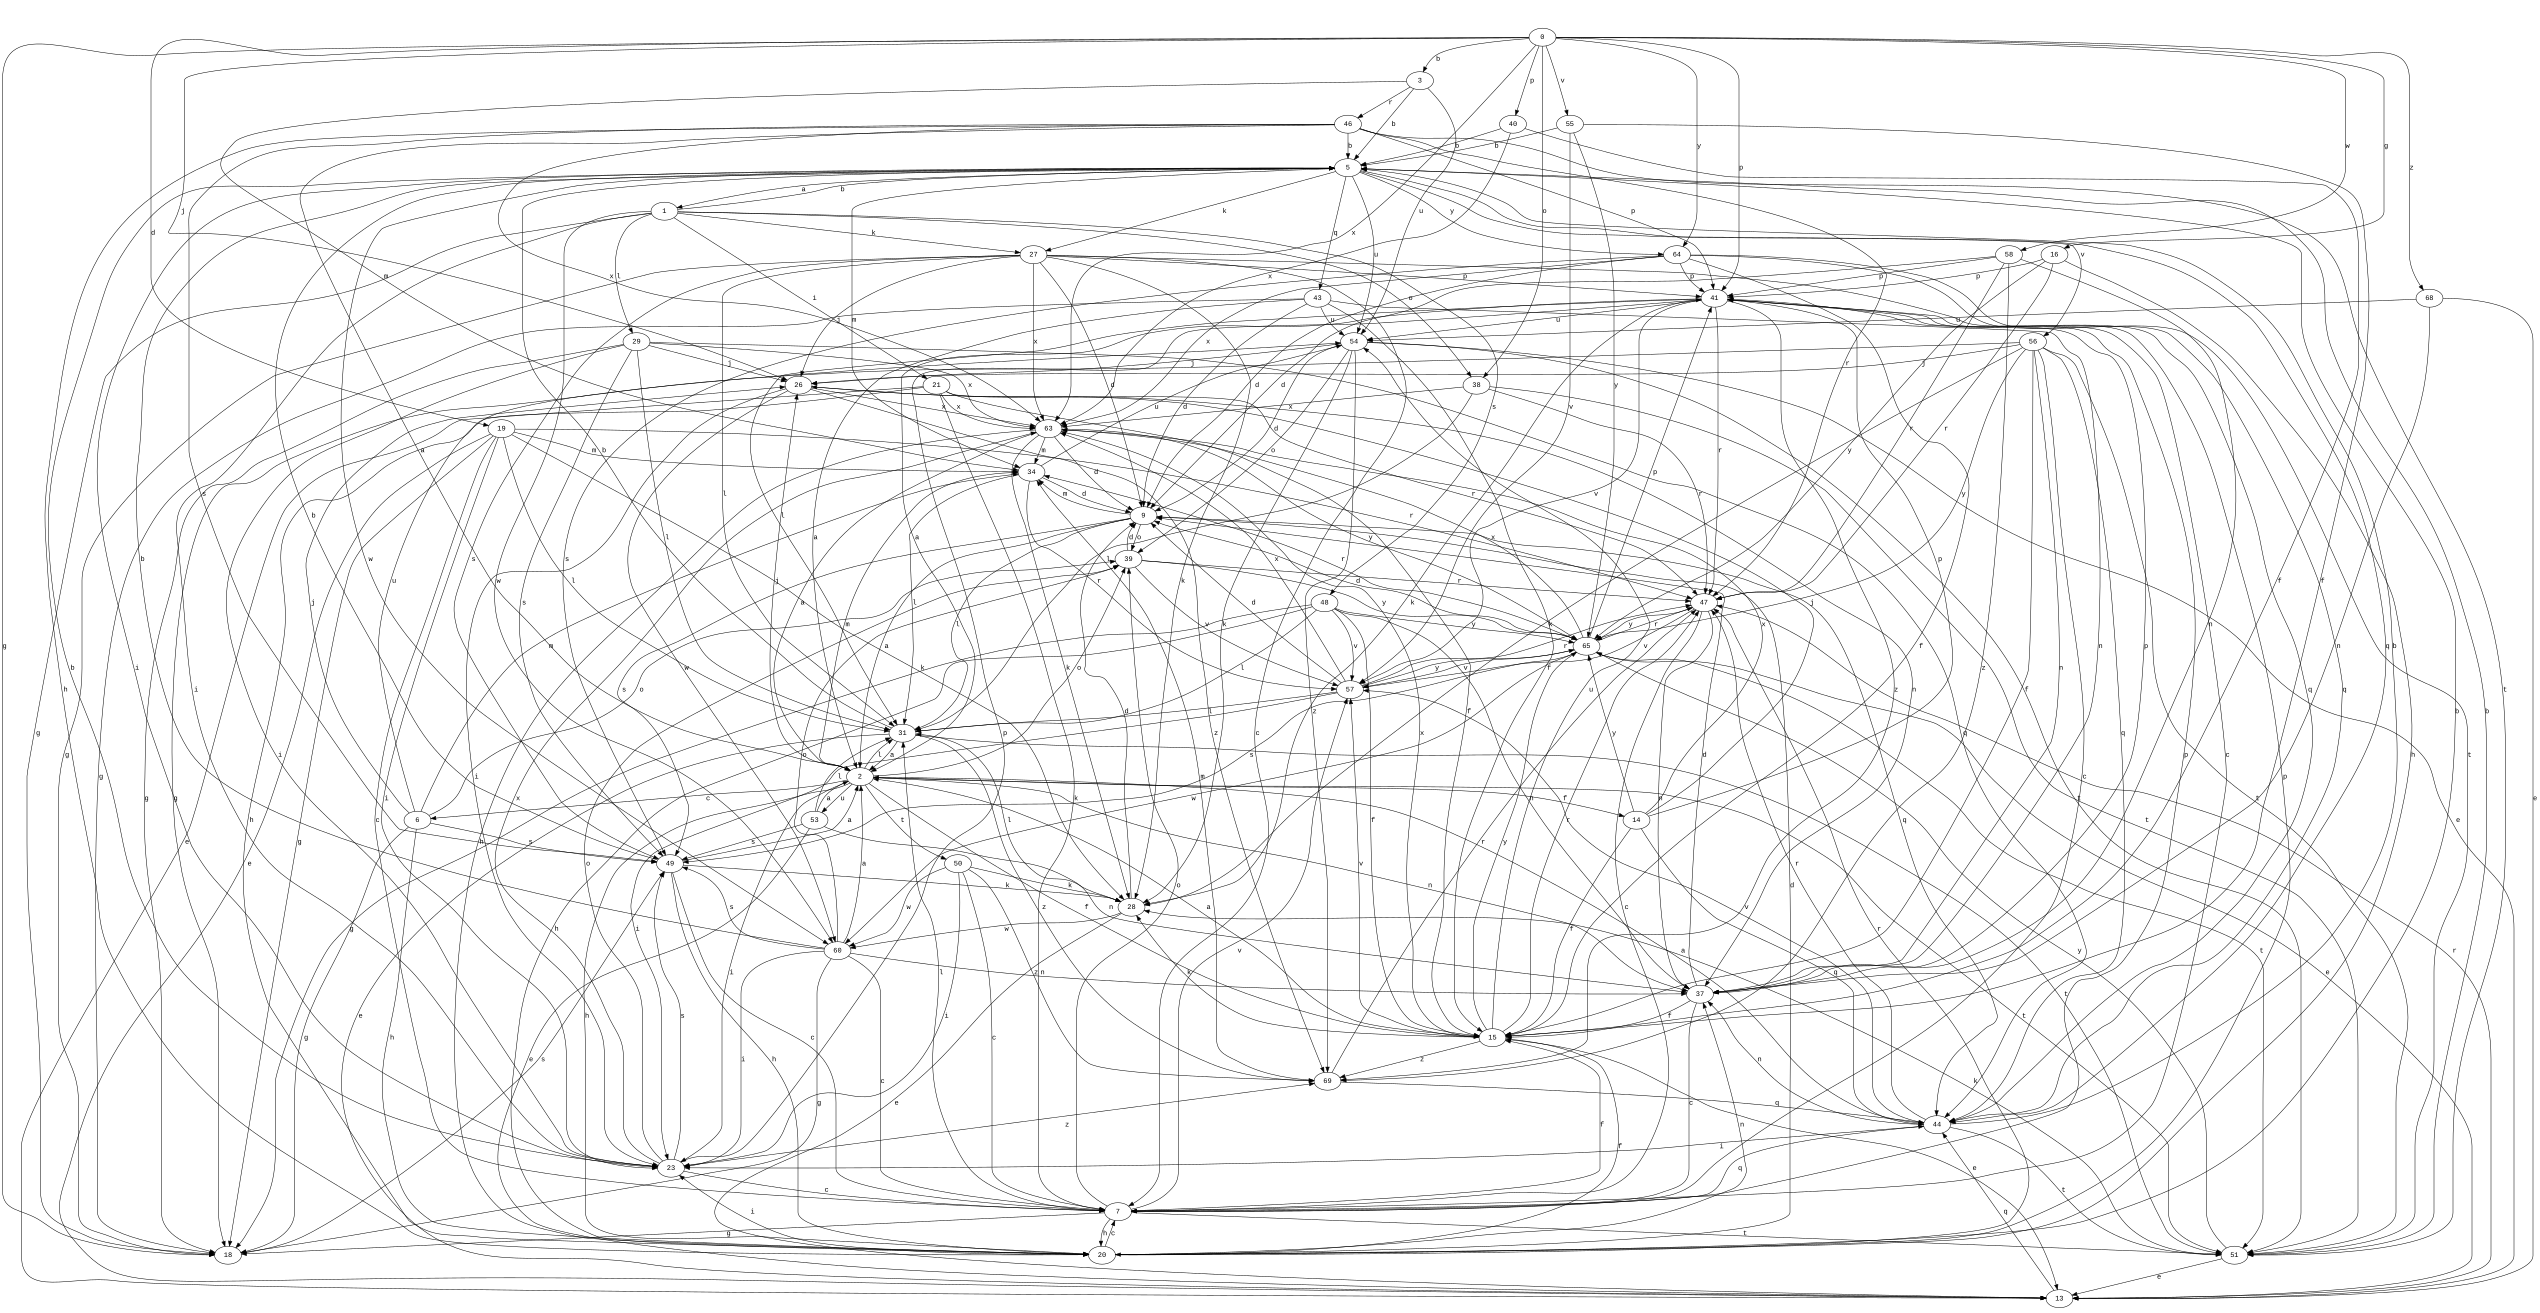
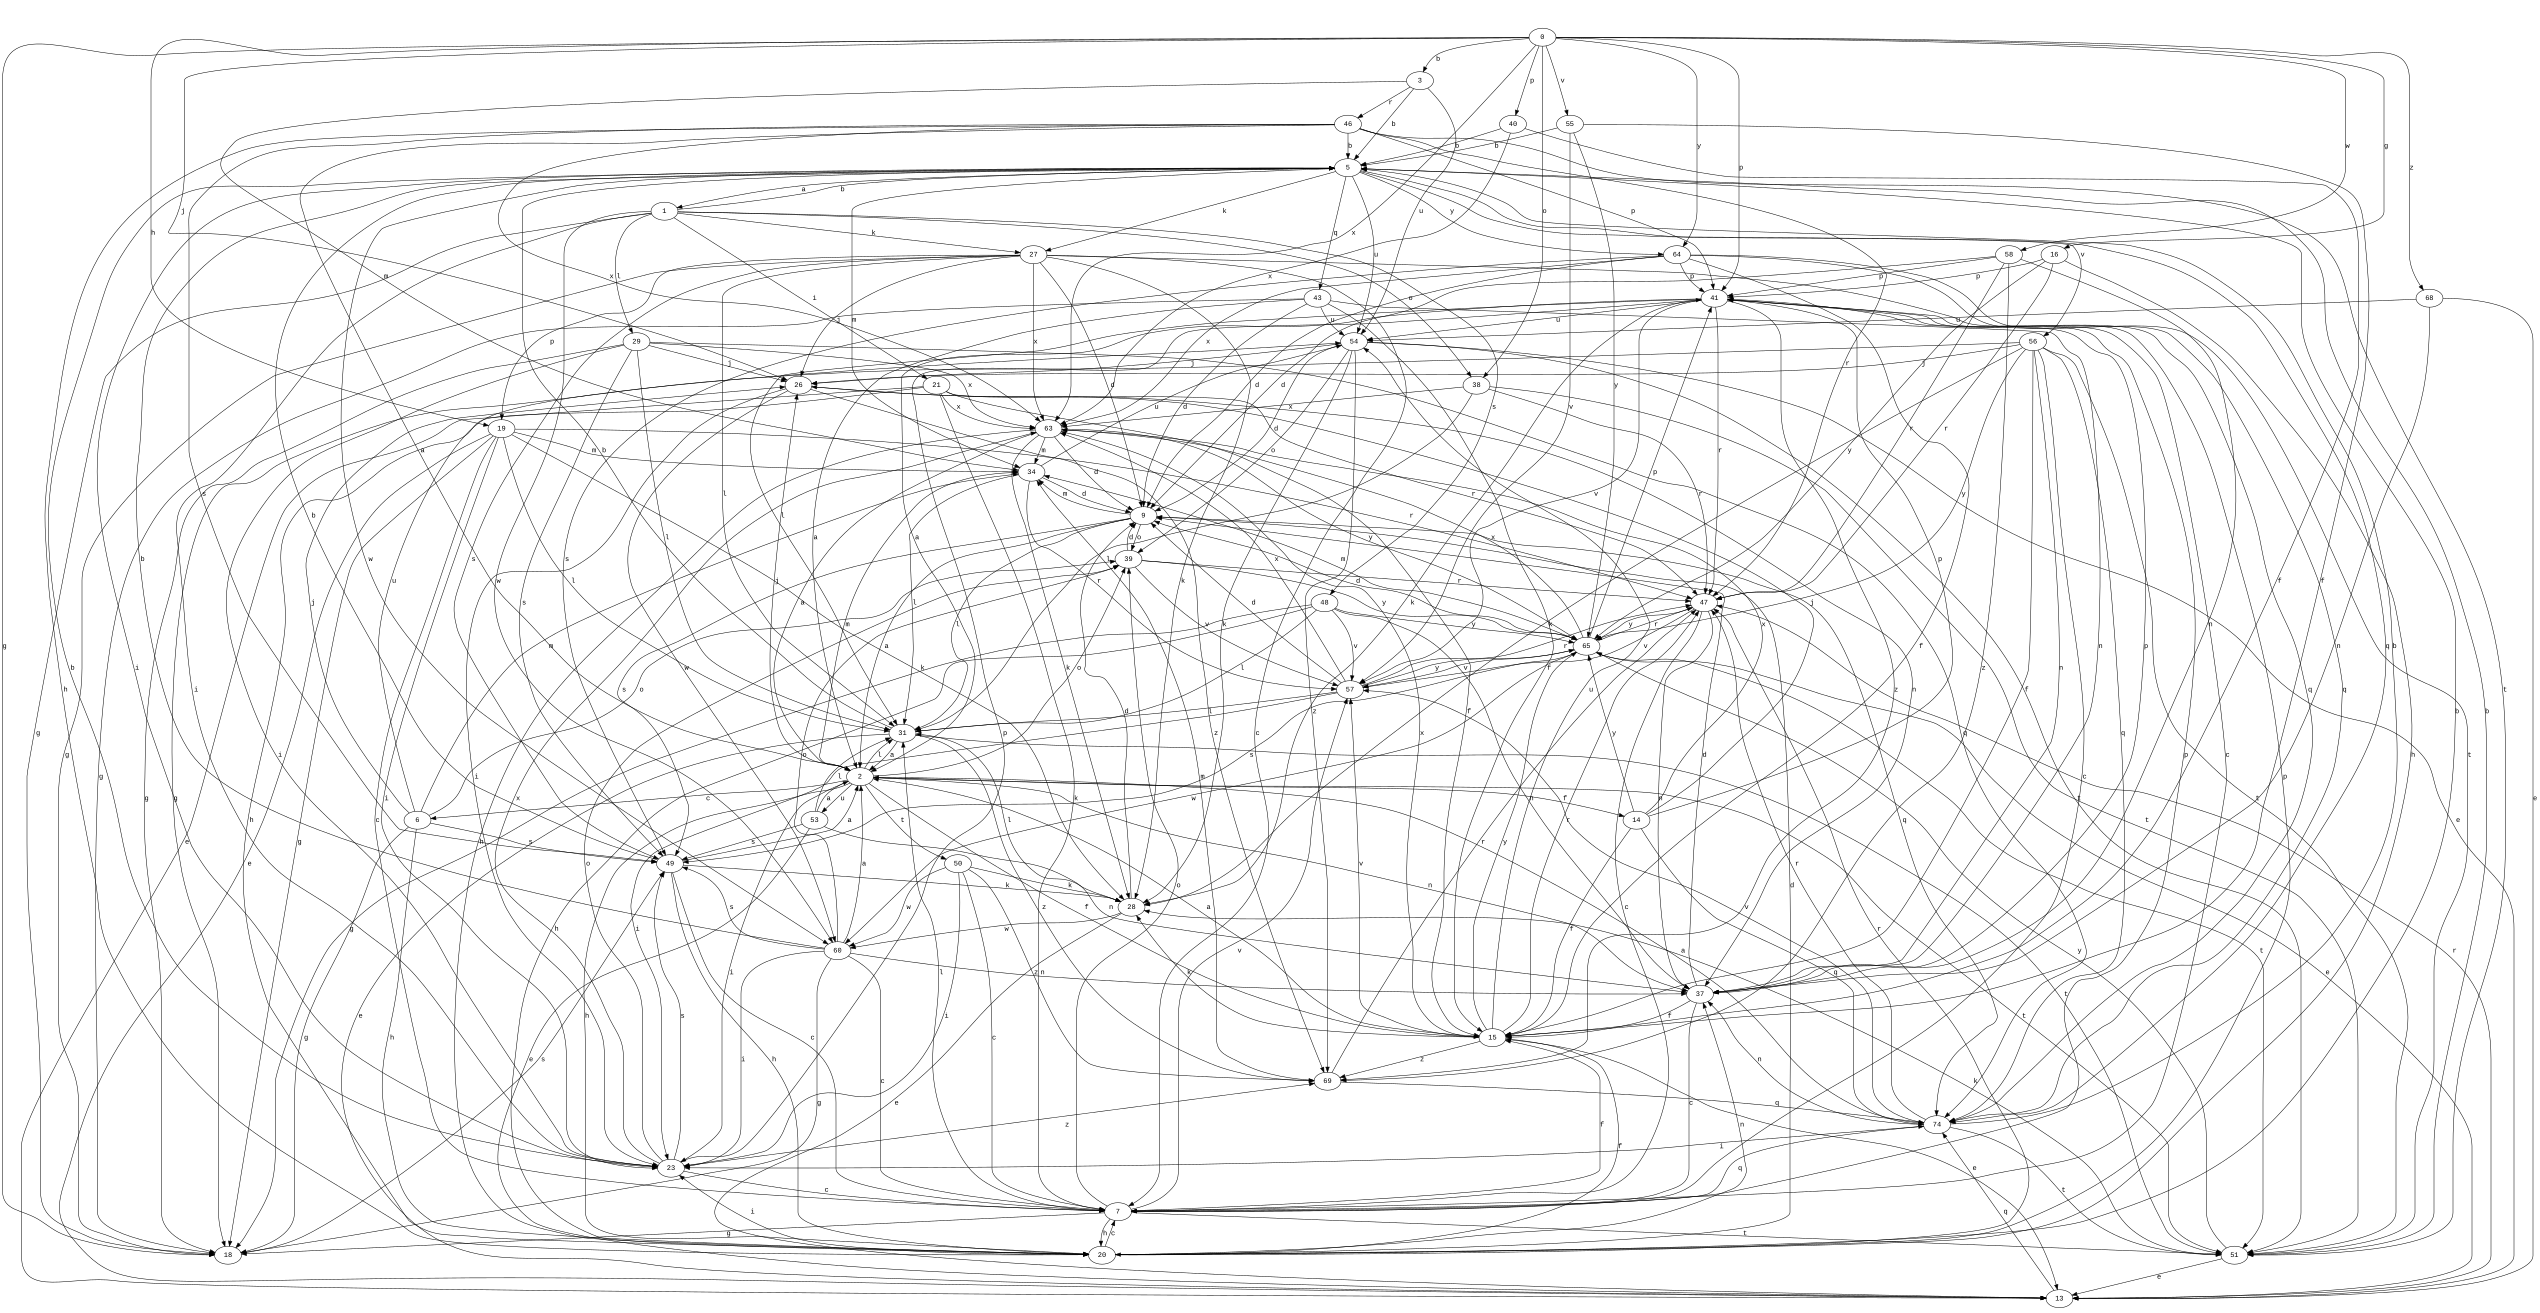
(153, 233) -> (153, 233)
(1404, 276) -> (723, 263)
(921, 407) -> none
(1343, 559) -> (1343, 559)
(1371, 845) -> none
(1937, 1125) -> (1937, 1125)
